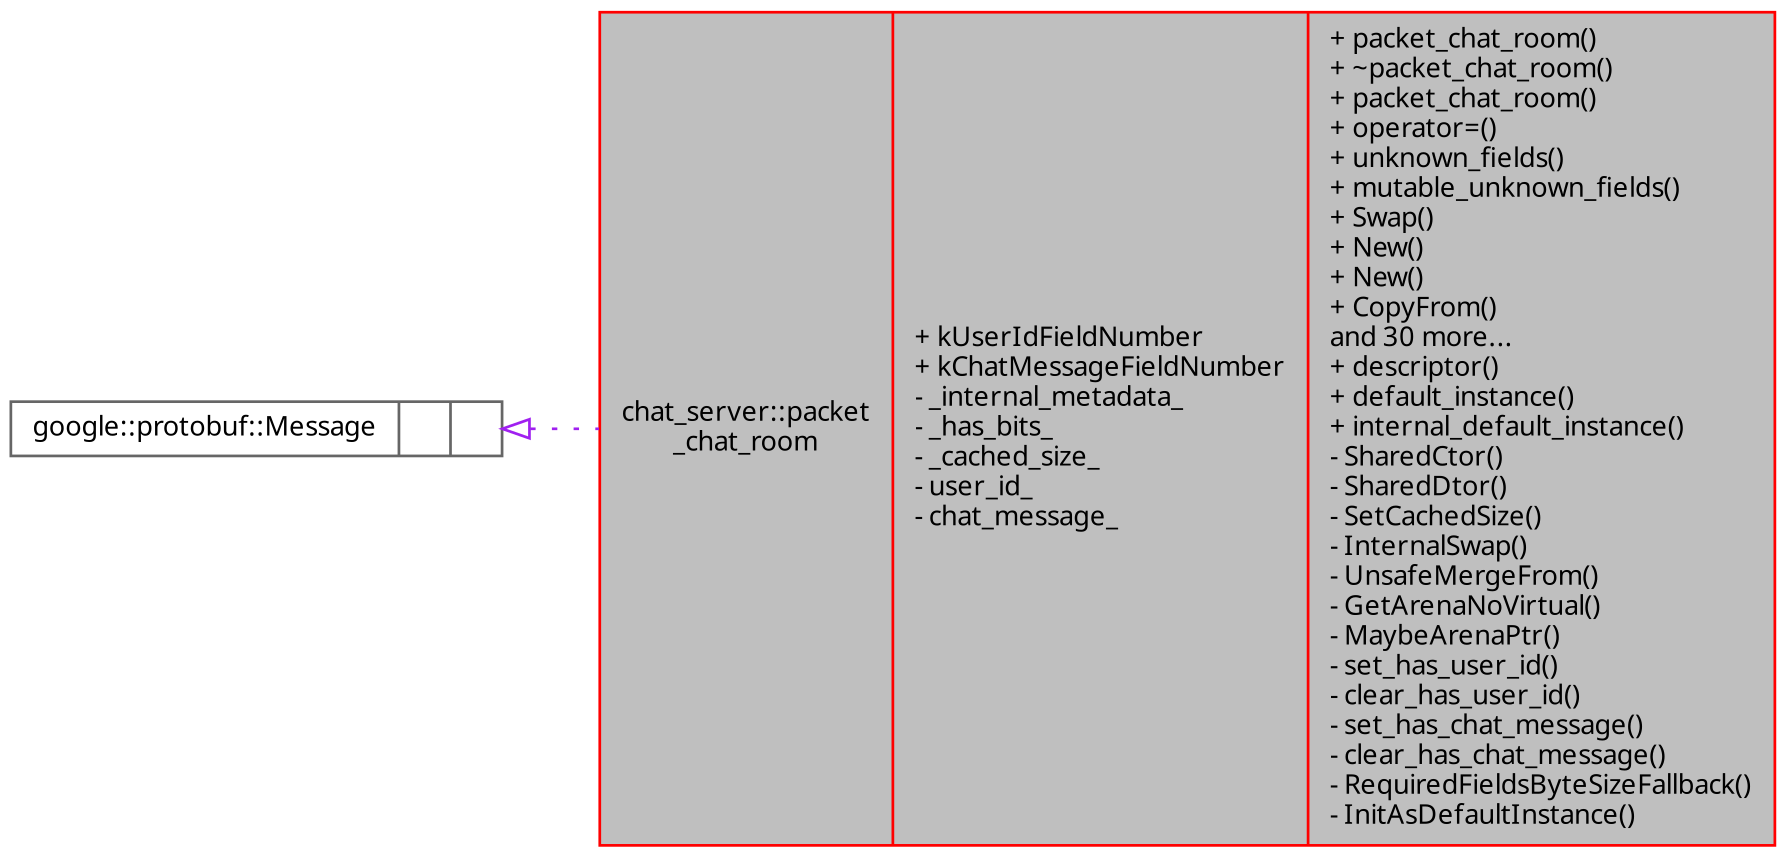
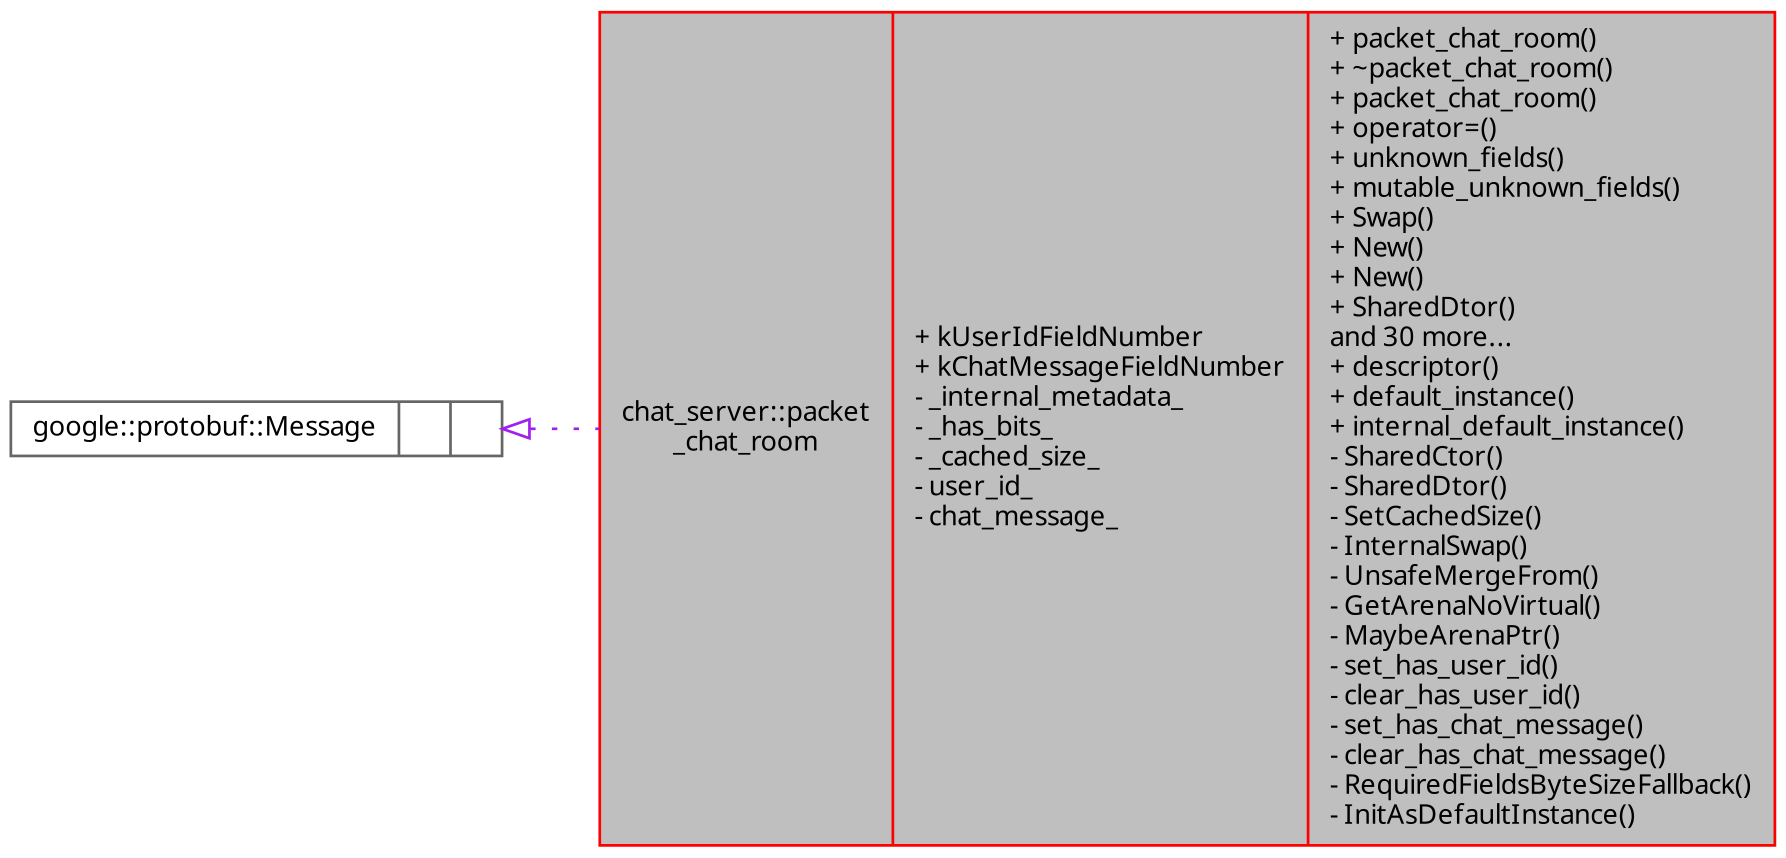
(1414, 308) -> (1423, 308)
